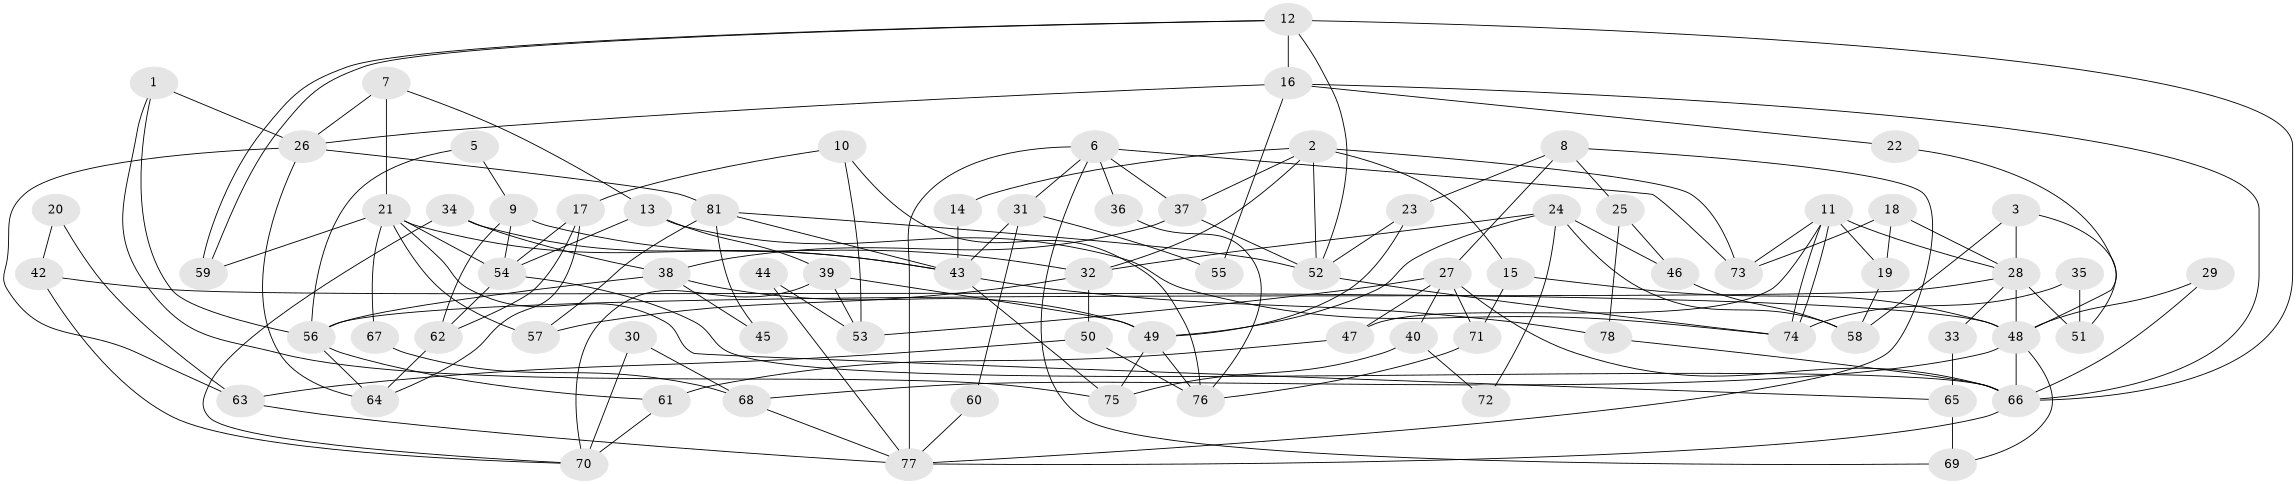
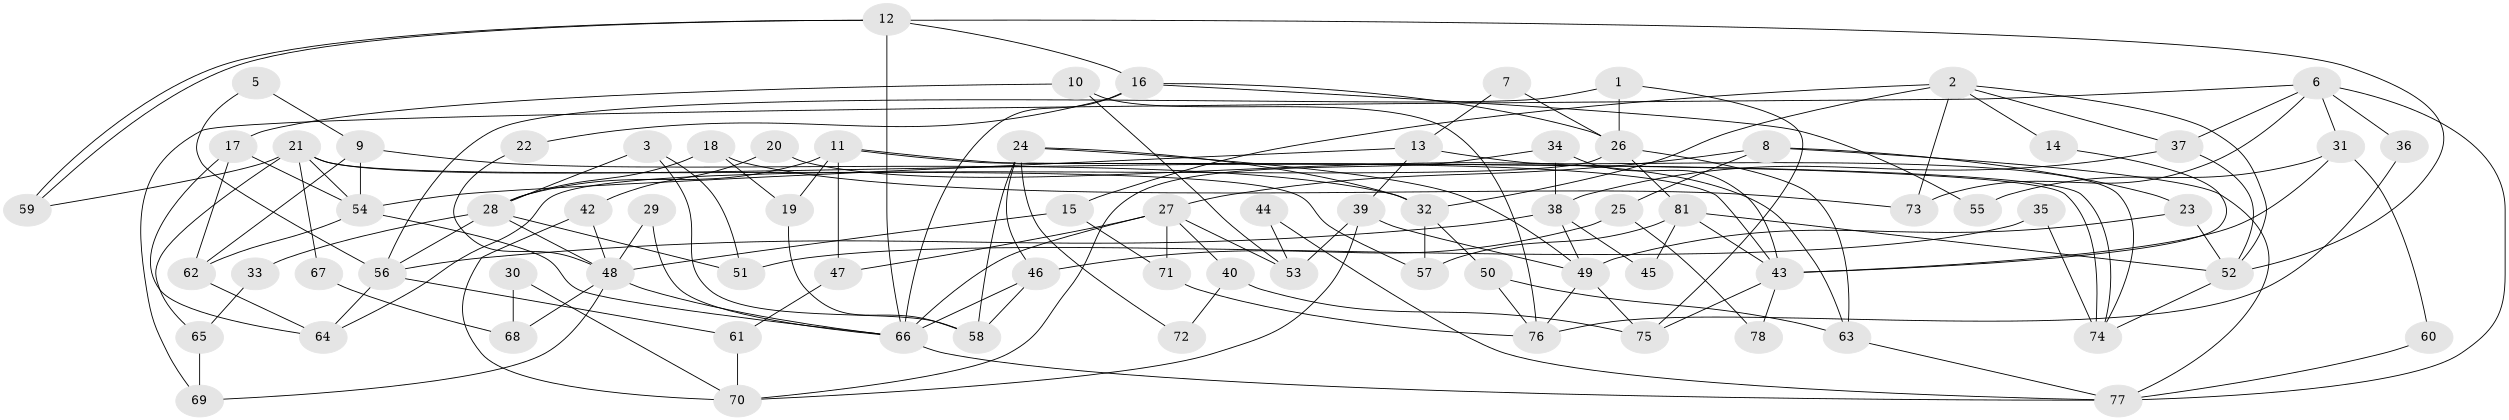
(386, 147) -> none
(1784, 242) -> none
(1816, 361) -> (970, 306)
(828, 433) -> none
